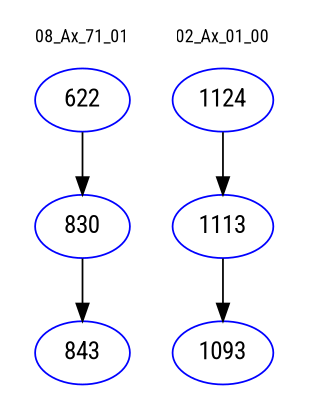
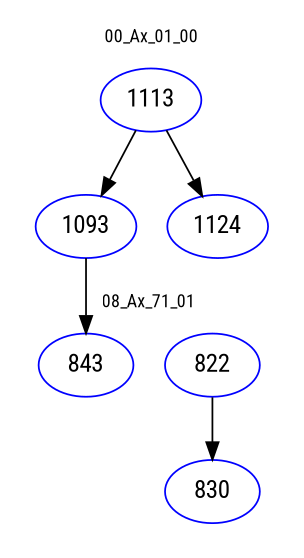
(223, 38) -> (152, 38)
(83, 100) -> (212, 365)
(223, 155) -> (180, 155)
(83, 281) -> (86, 297)
